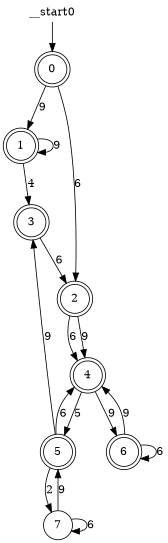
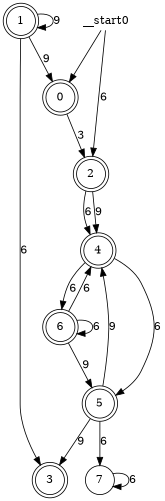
(38, 104) -> (39, 56)
(31, 184) -> (24, 251)
(78, 184) -> (81, 136)
(51, 257) -> (100, 89)
(64, 414) -> (113, 327)
(78, 414) -> (158, 327)
(112, 414) -> (73, 289)
(126, 414) -> (87, 289)
(50, 490) -> (104, 442)
(58, 494) -> (78, 362)
